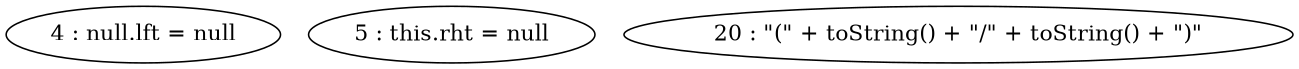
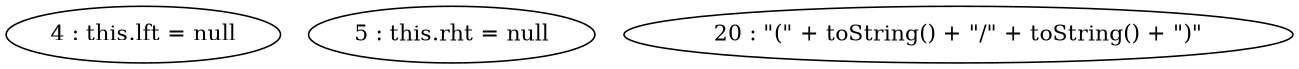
(143, 35) -> (143, 35)
